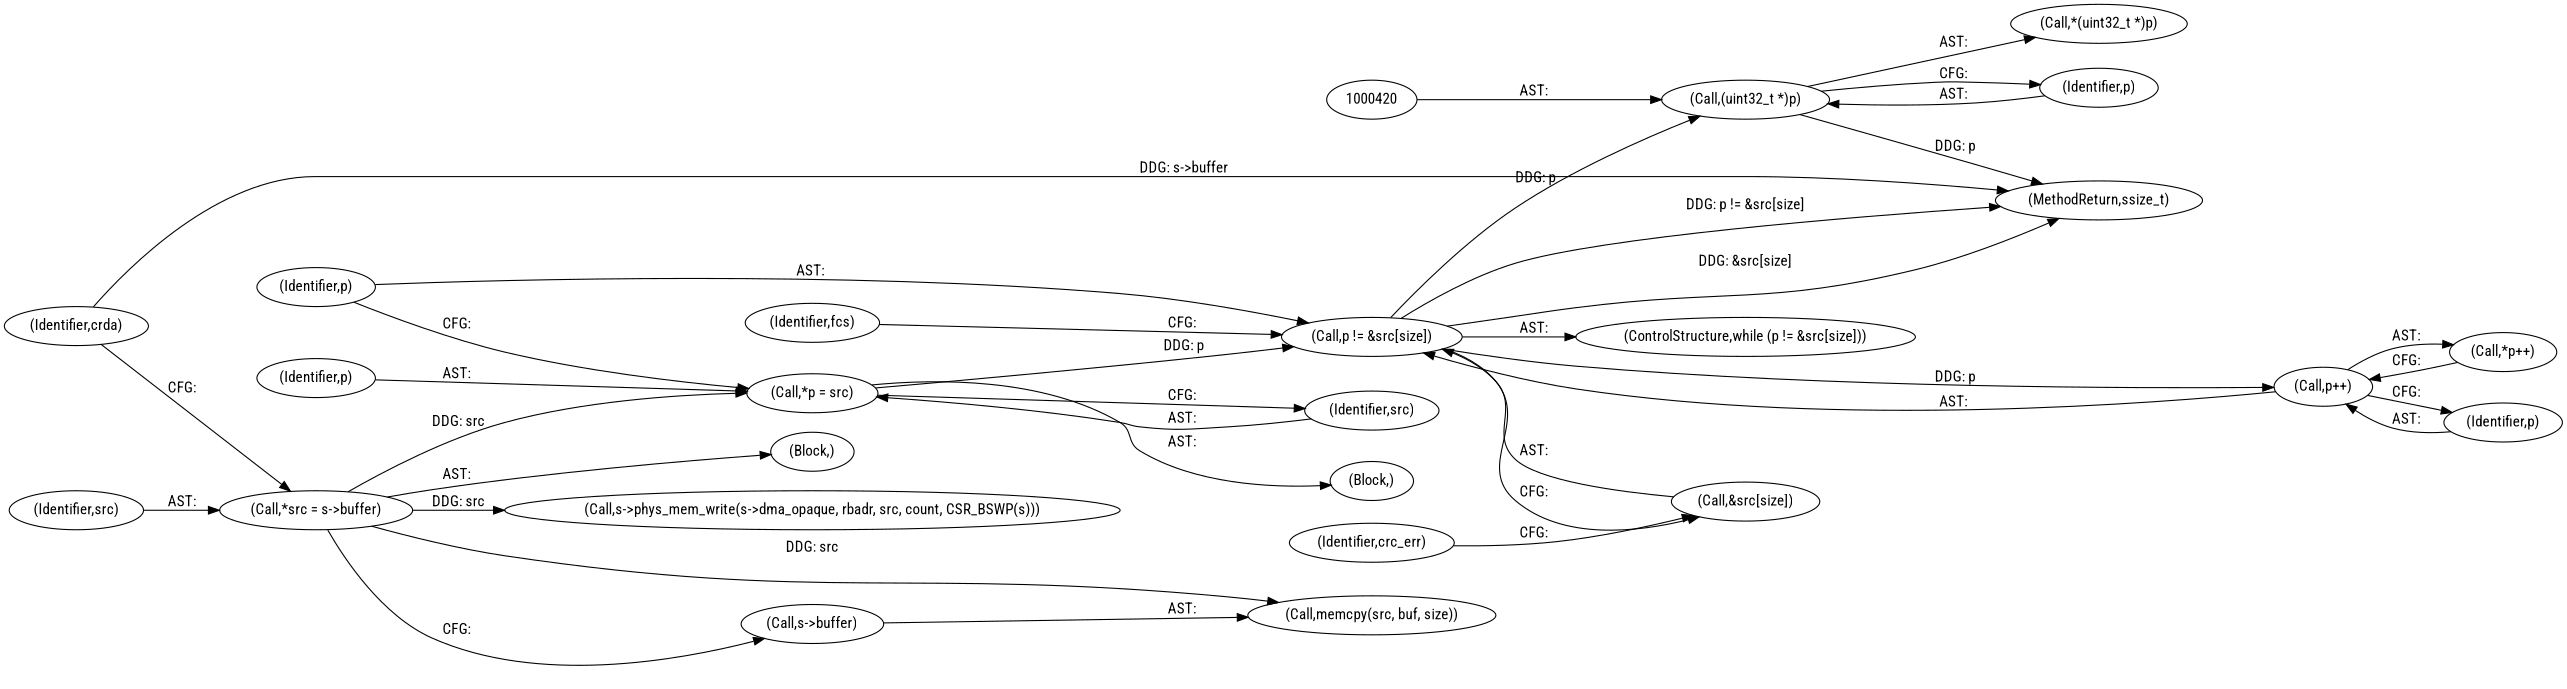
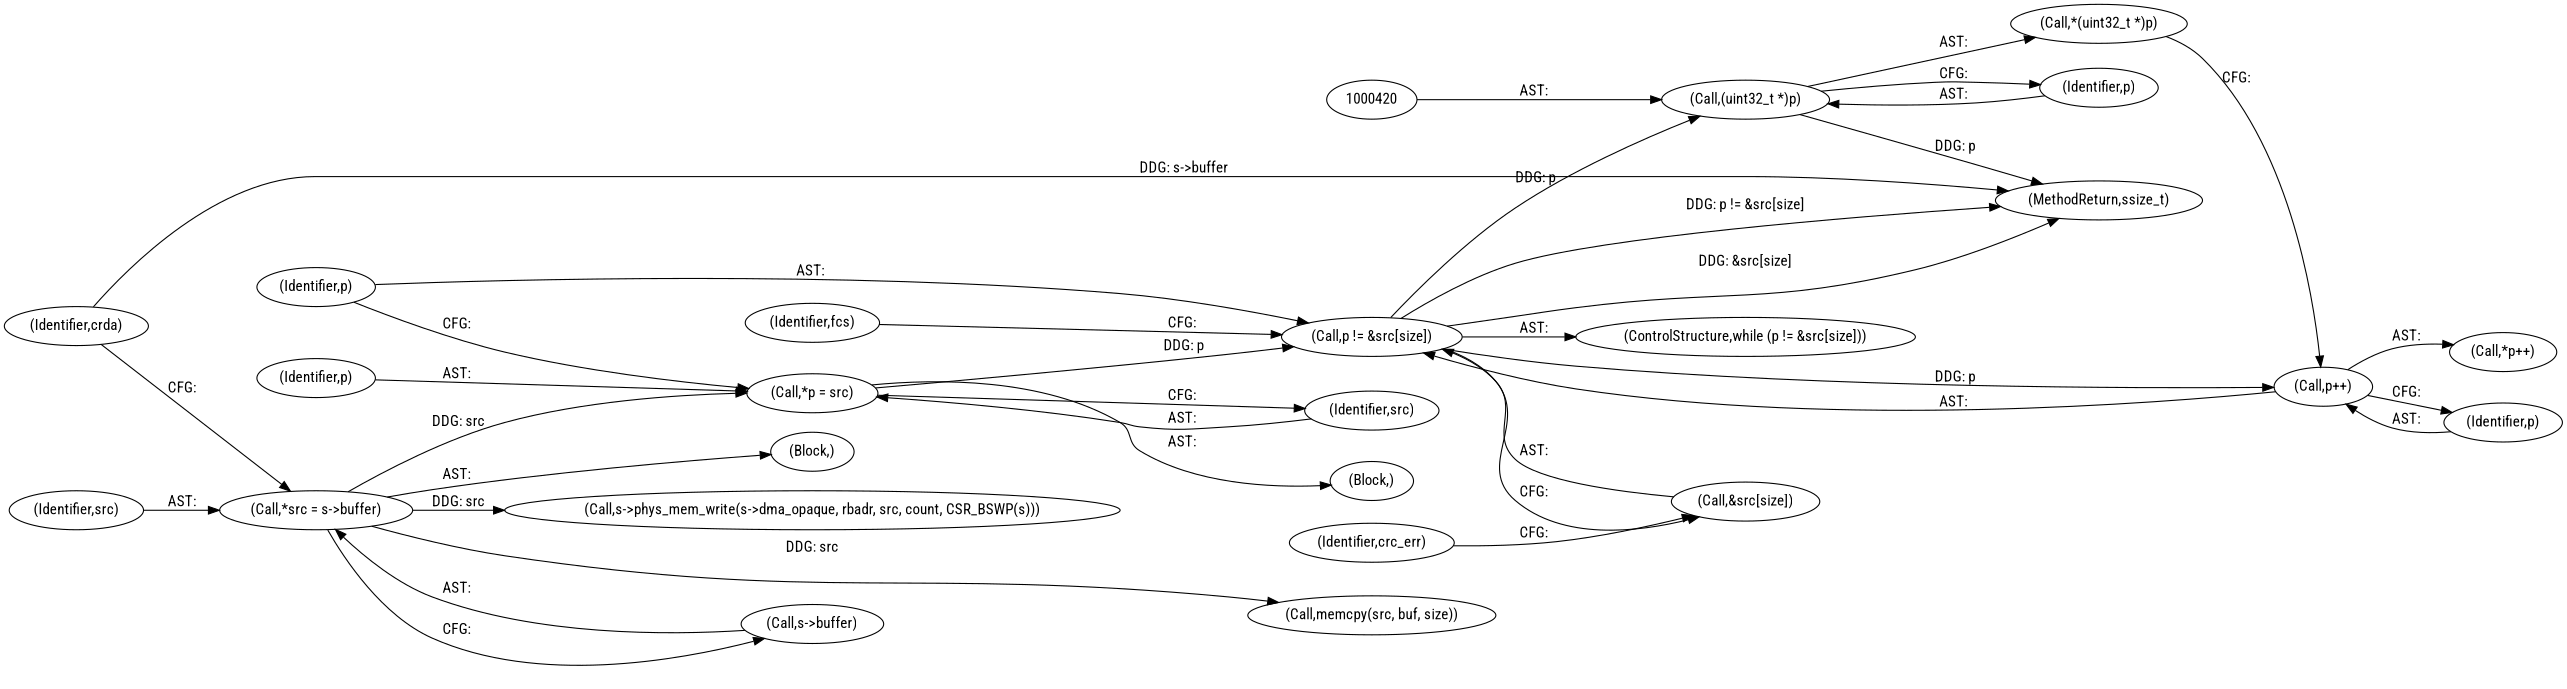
(2419, 371) -> (2277, 177)
(1060, 620) -> (533, 622)
